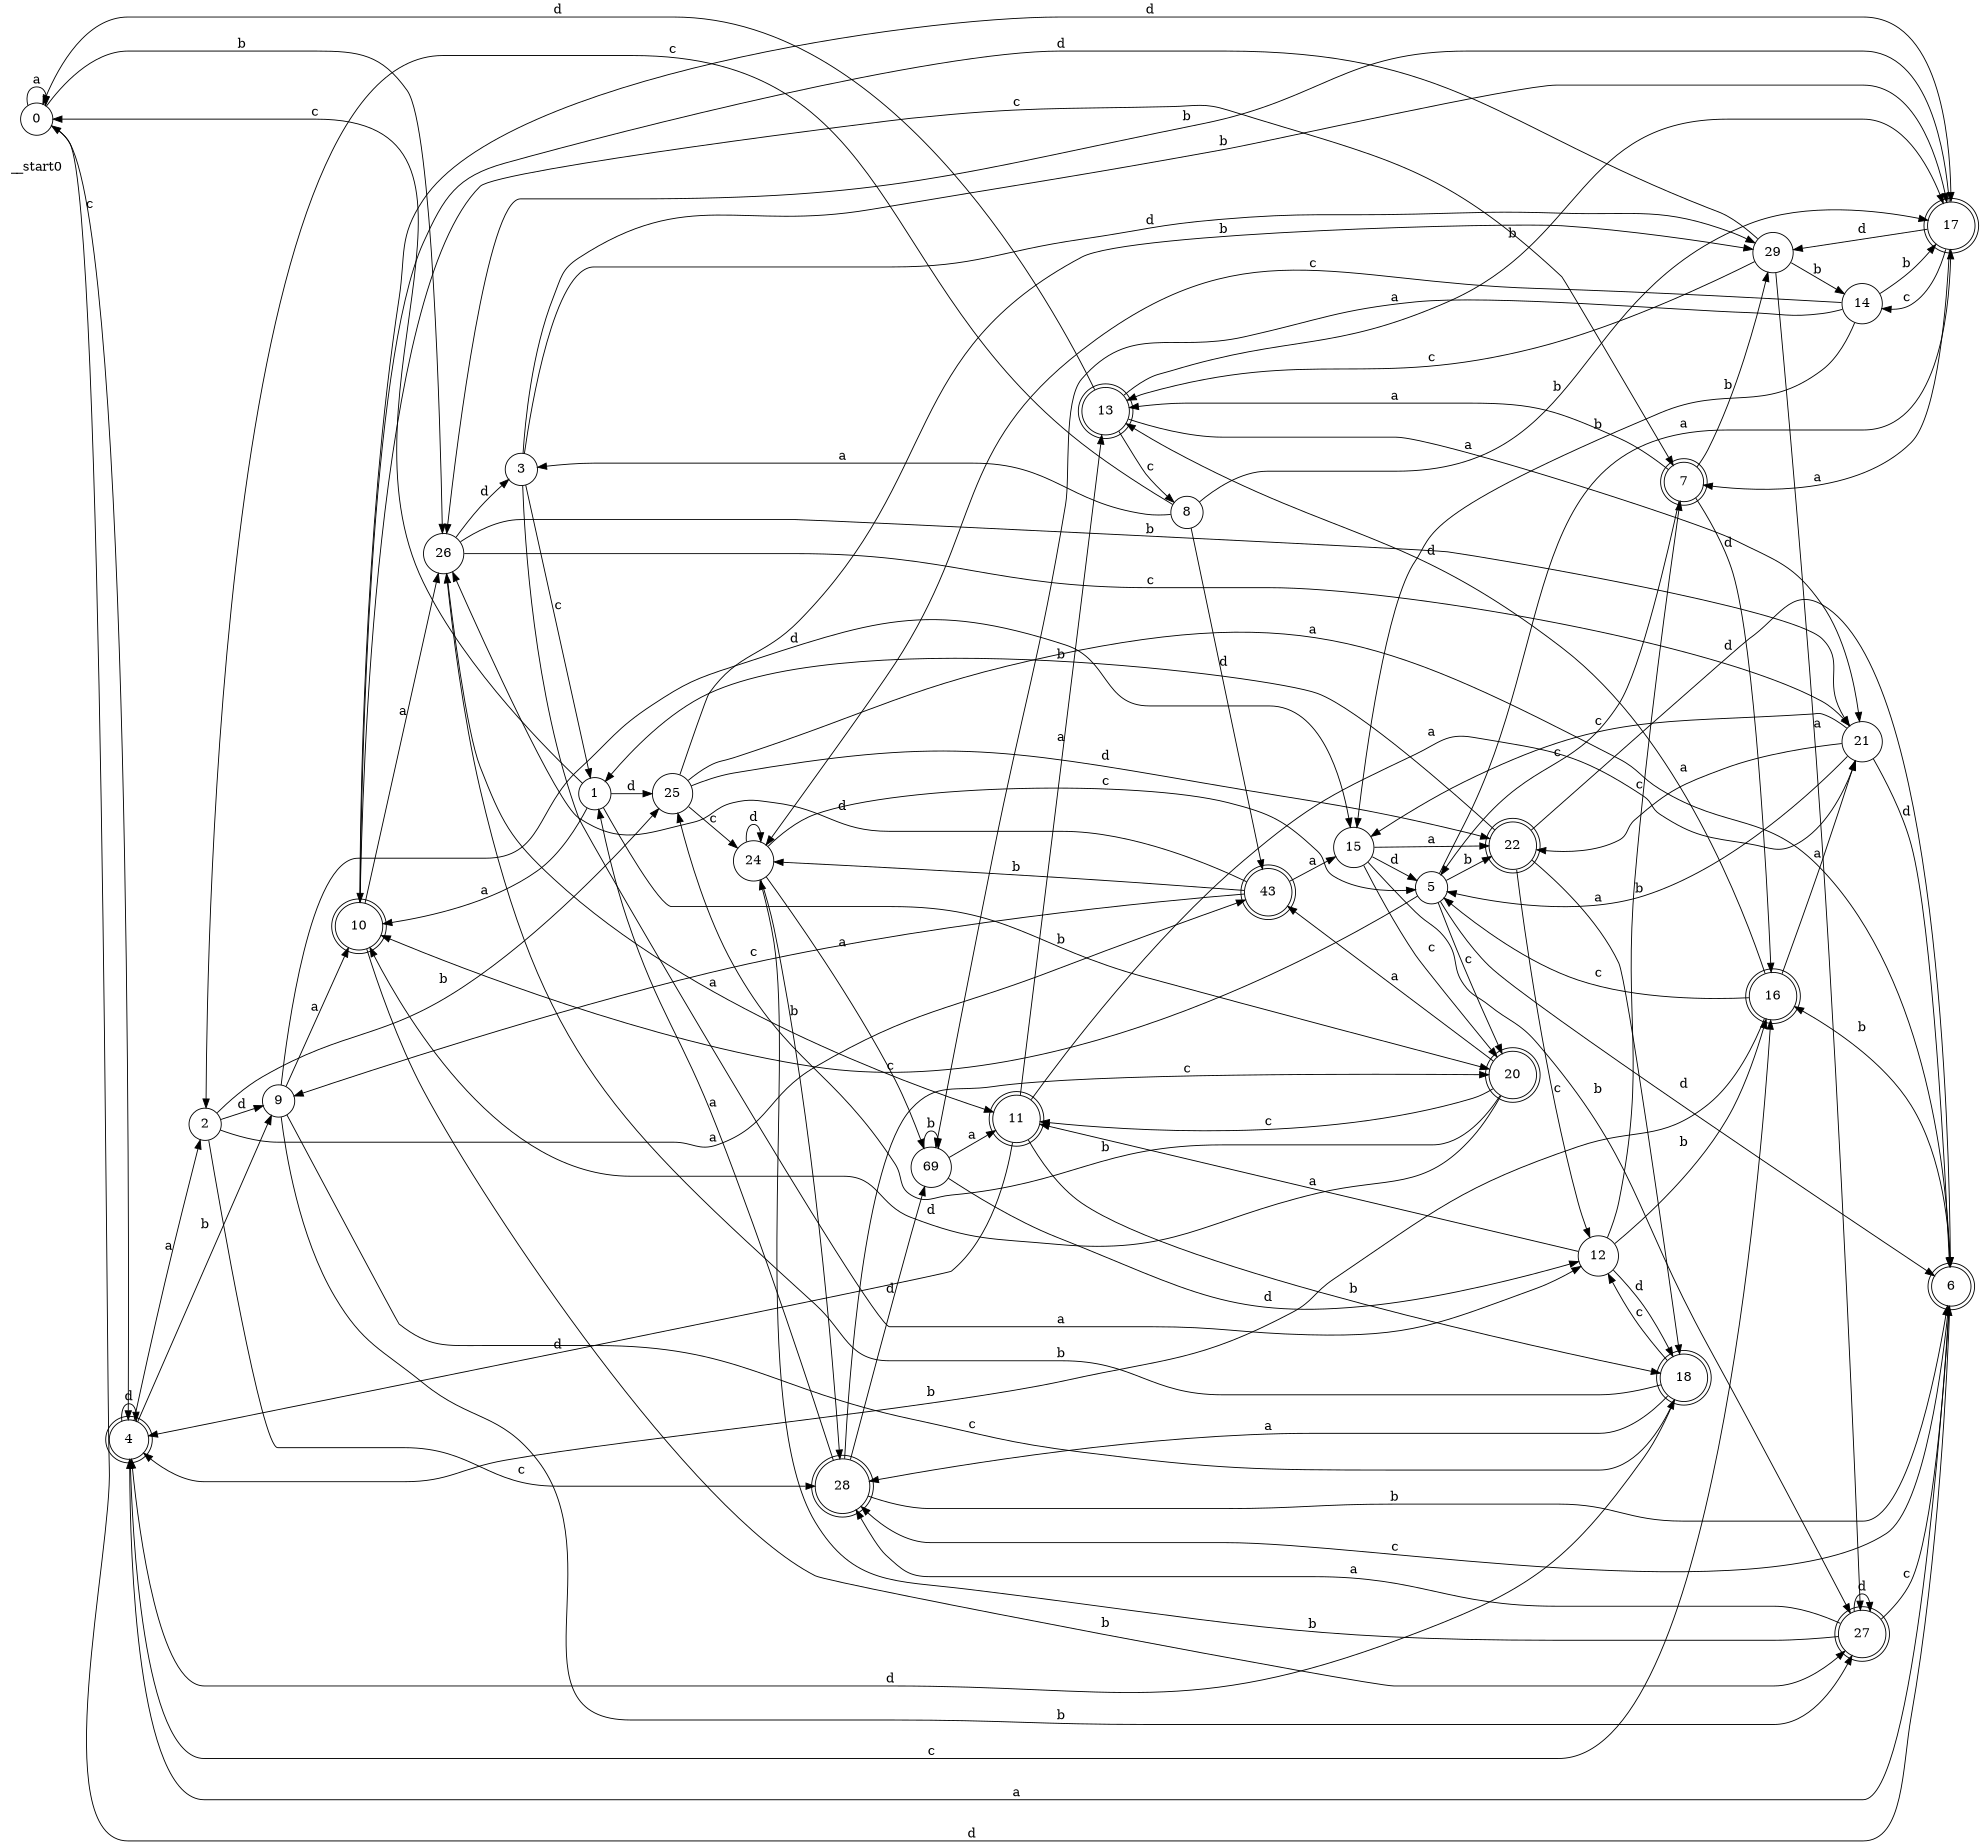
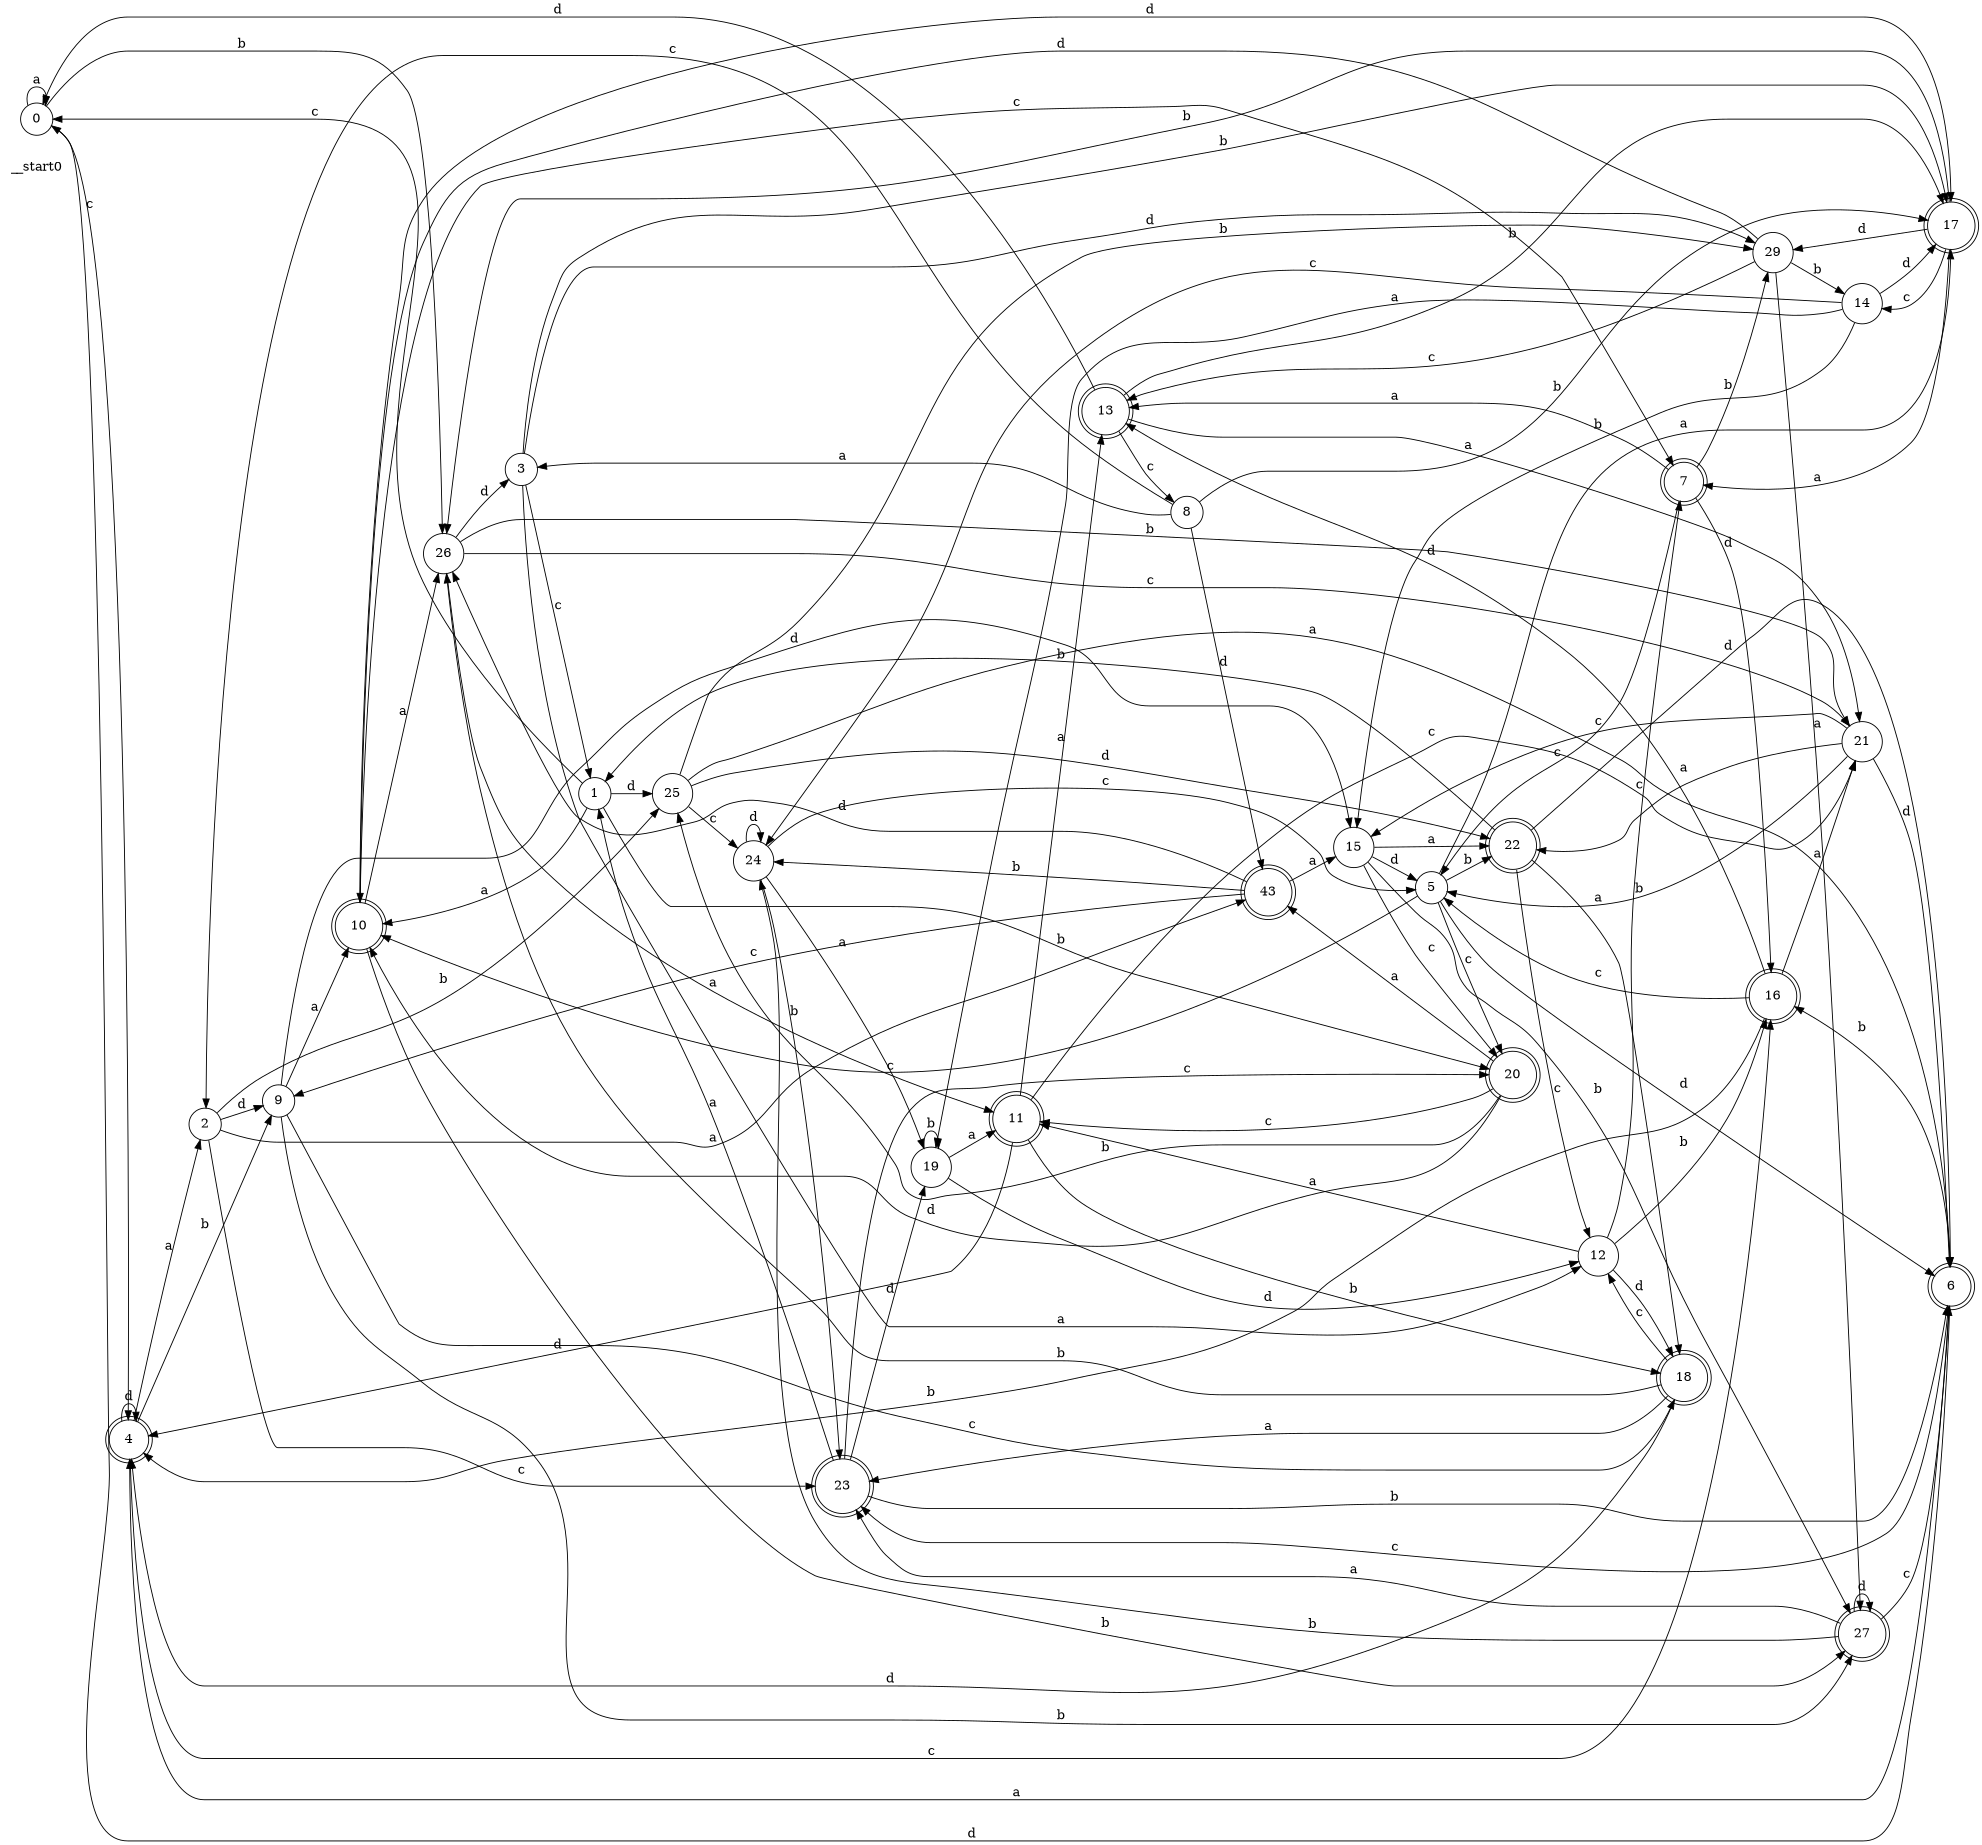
(1907, 264) -> (1907, 264)
(1432, 732) -> (1432, 732)
(931, 1167) -> (931, 1167)
(843, 1486) -> (843, 1486)
